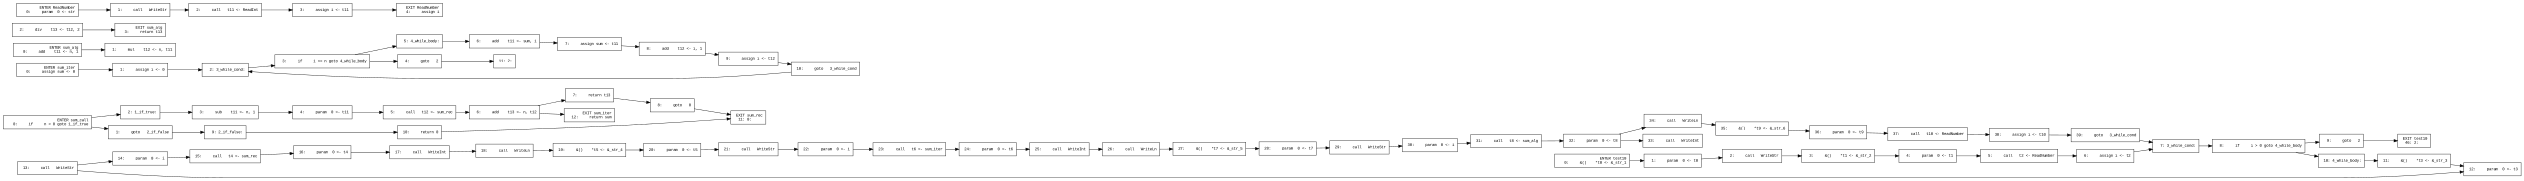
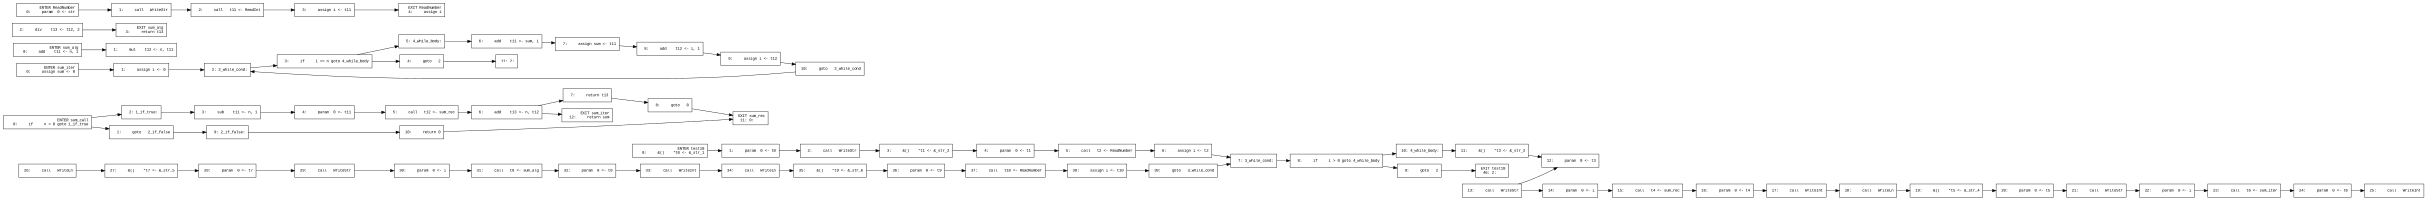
(1631, 131) -> (709, 171)
(1094, 149) -> none
